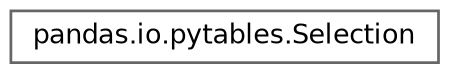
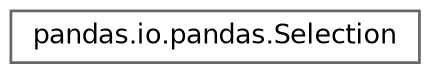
(225, 37) -> (215, 37)
